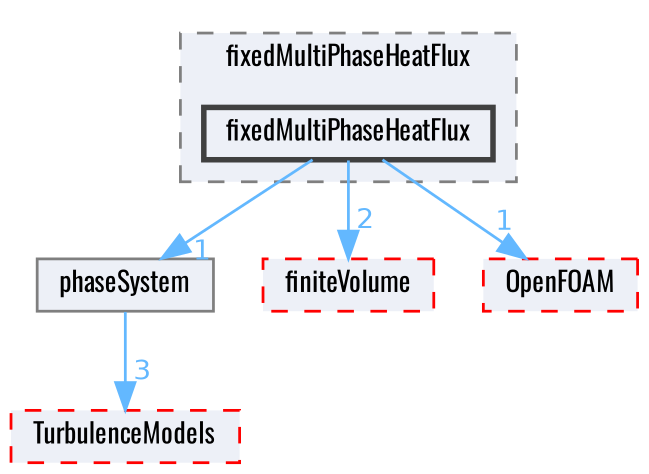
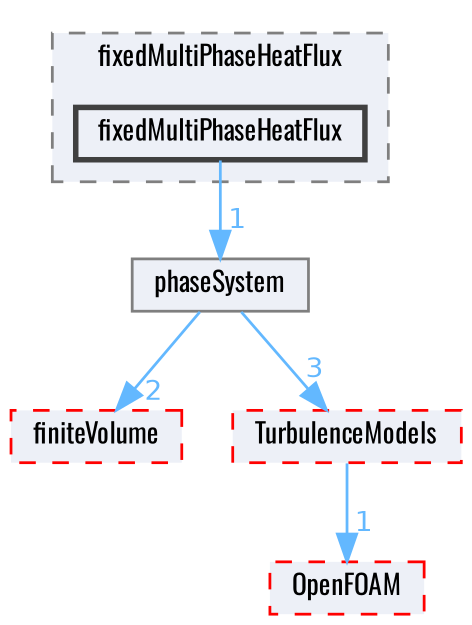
(348, 199) -> (167, 350)
(442, 201) -> (347, 499)
